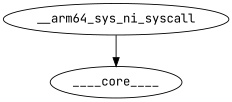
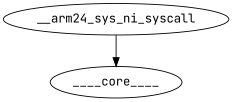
(116, 19) -> (116, 19)
